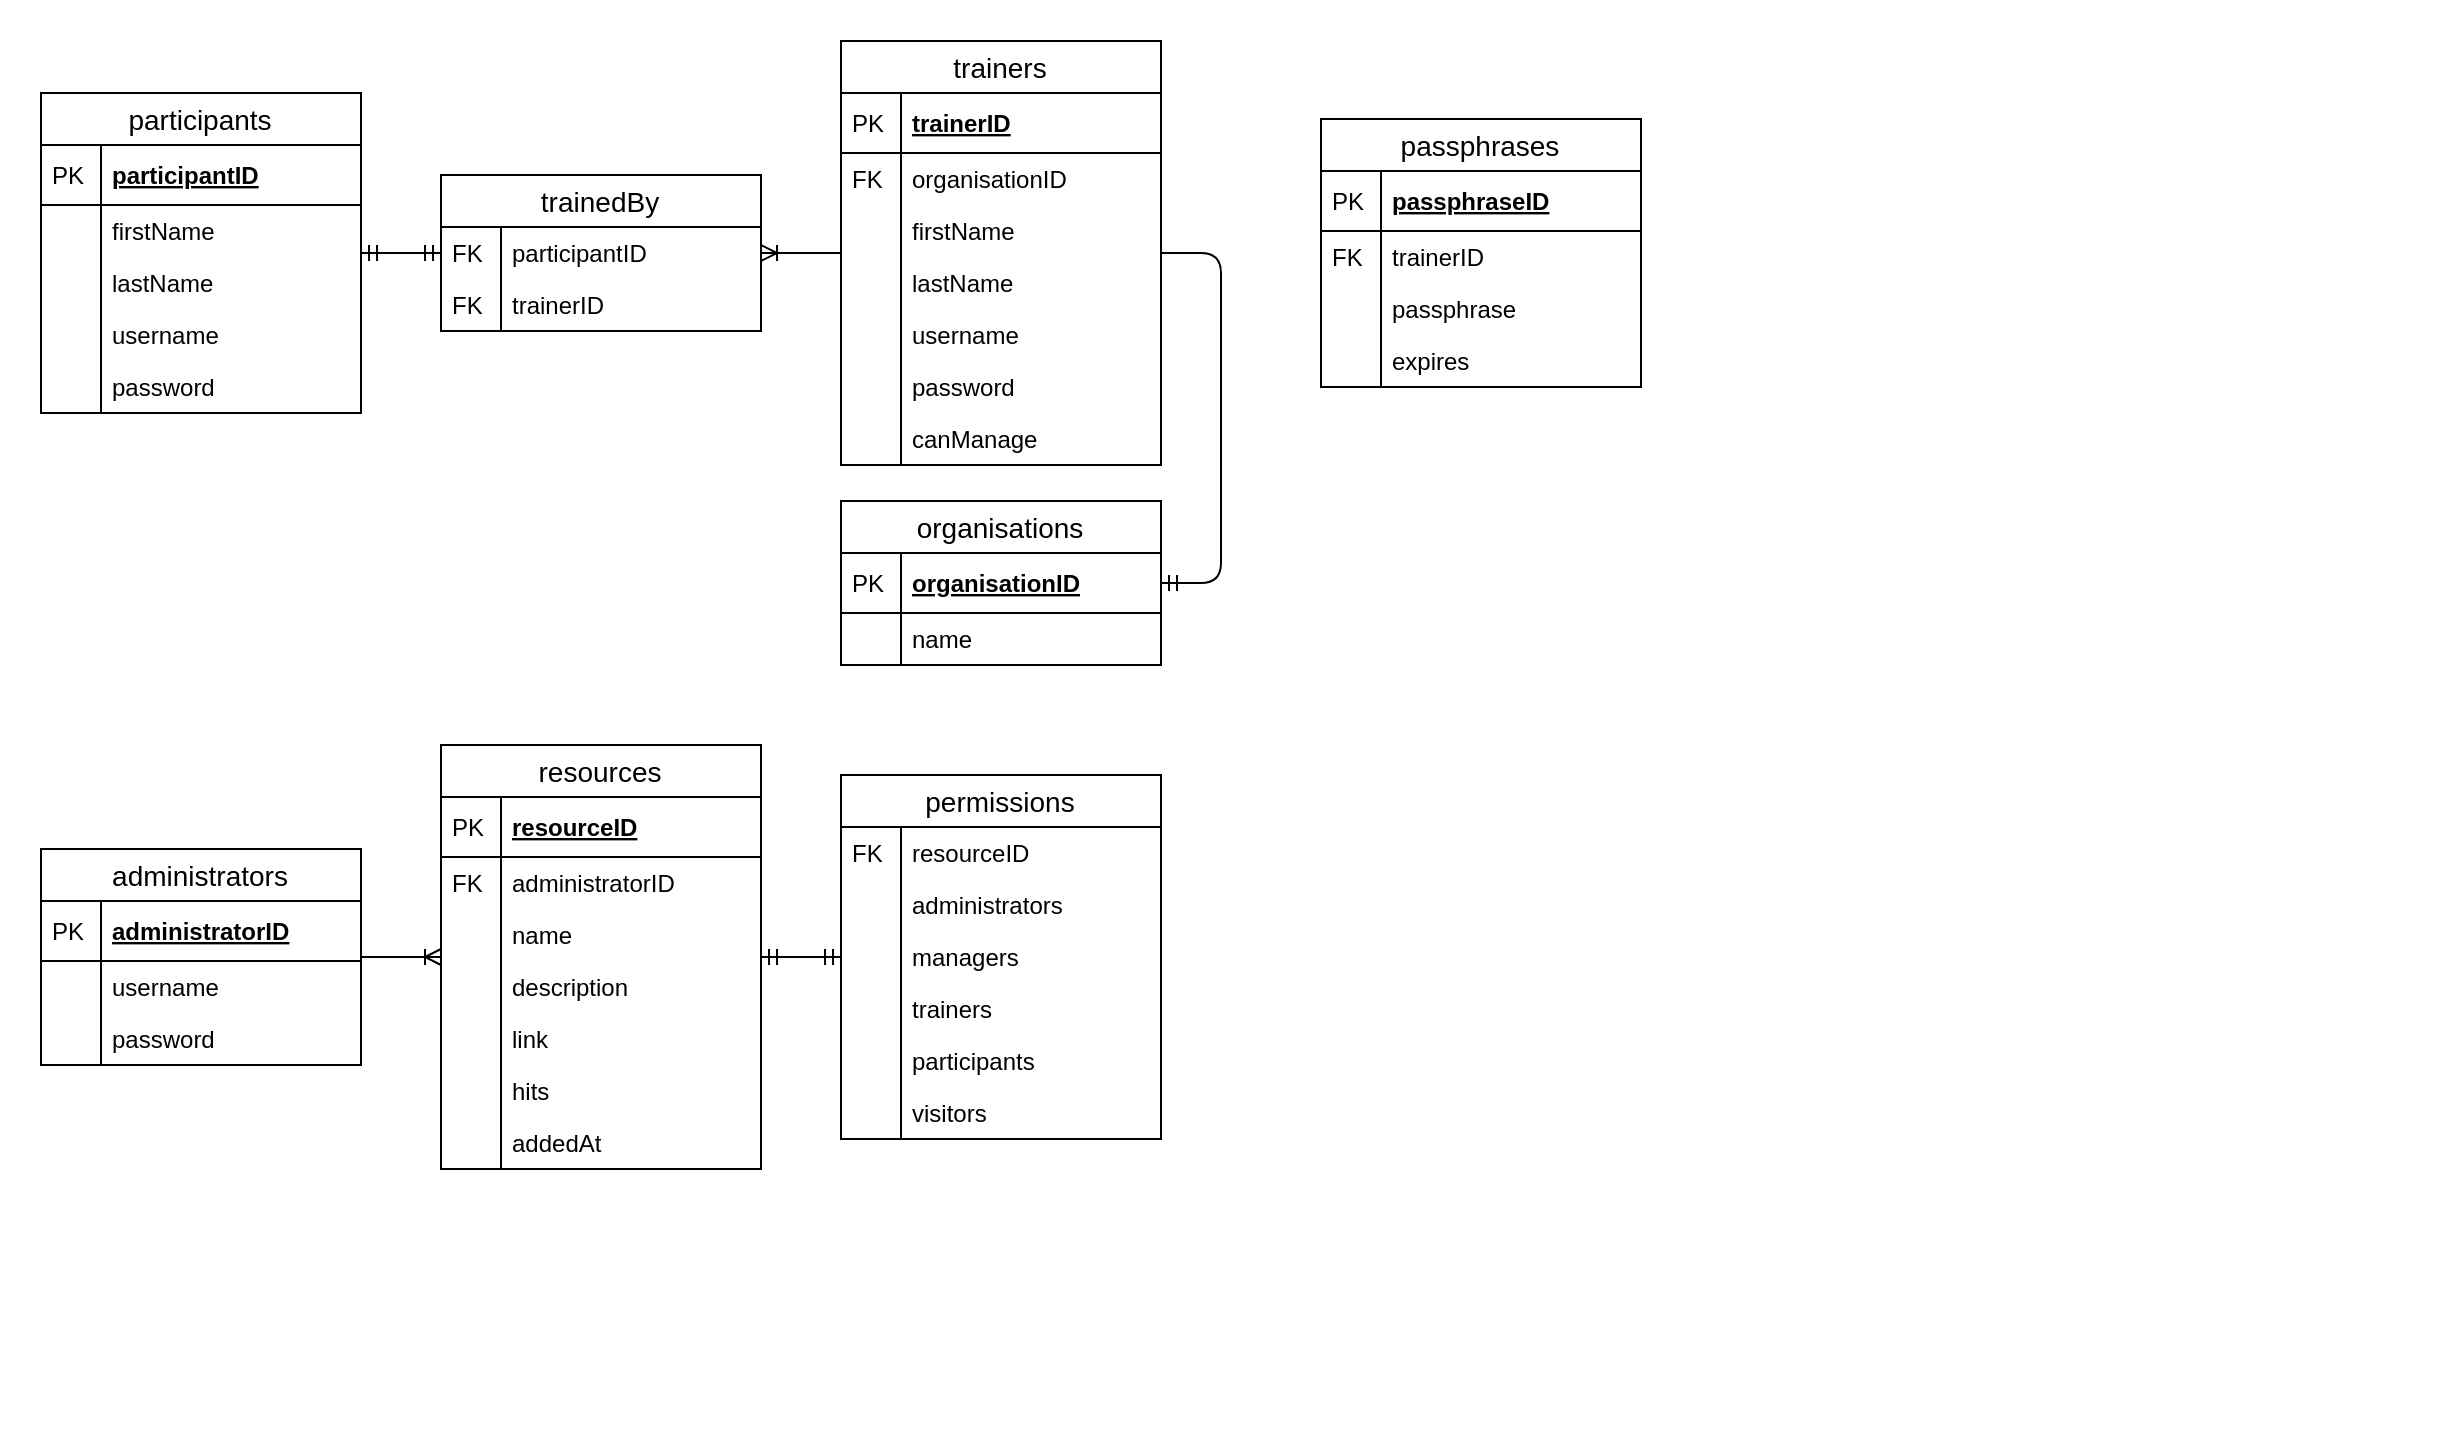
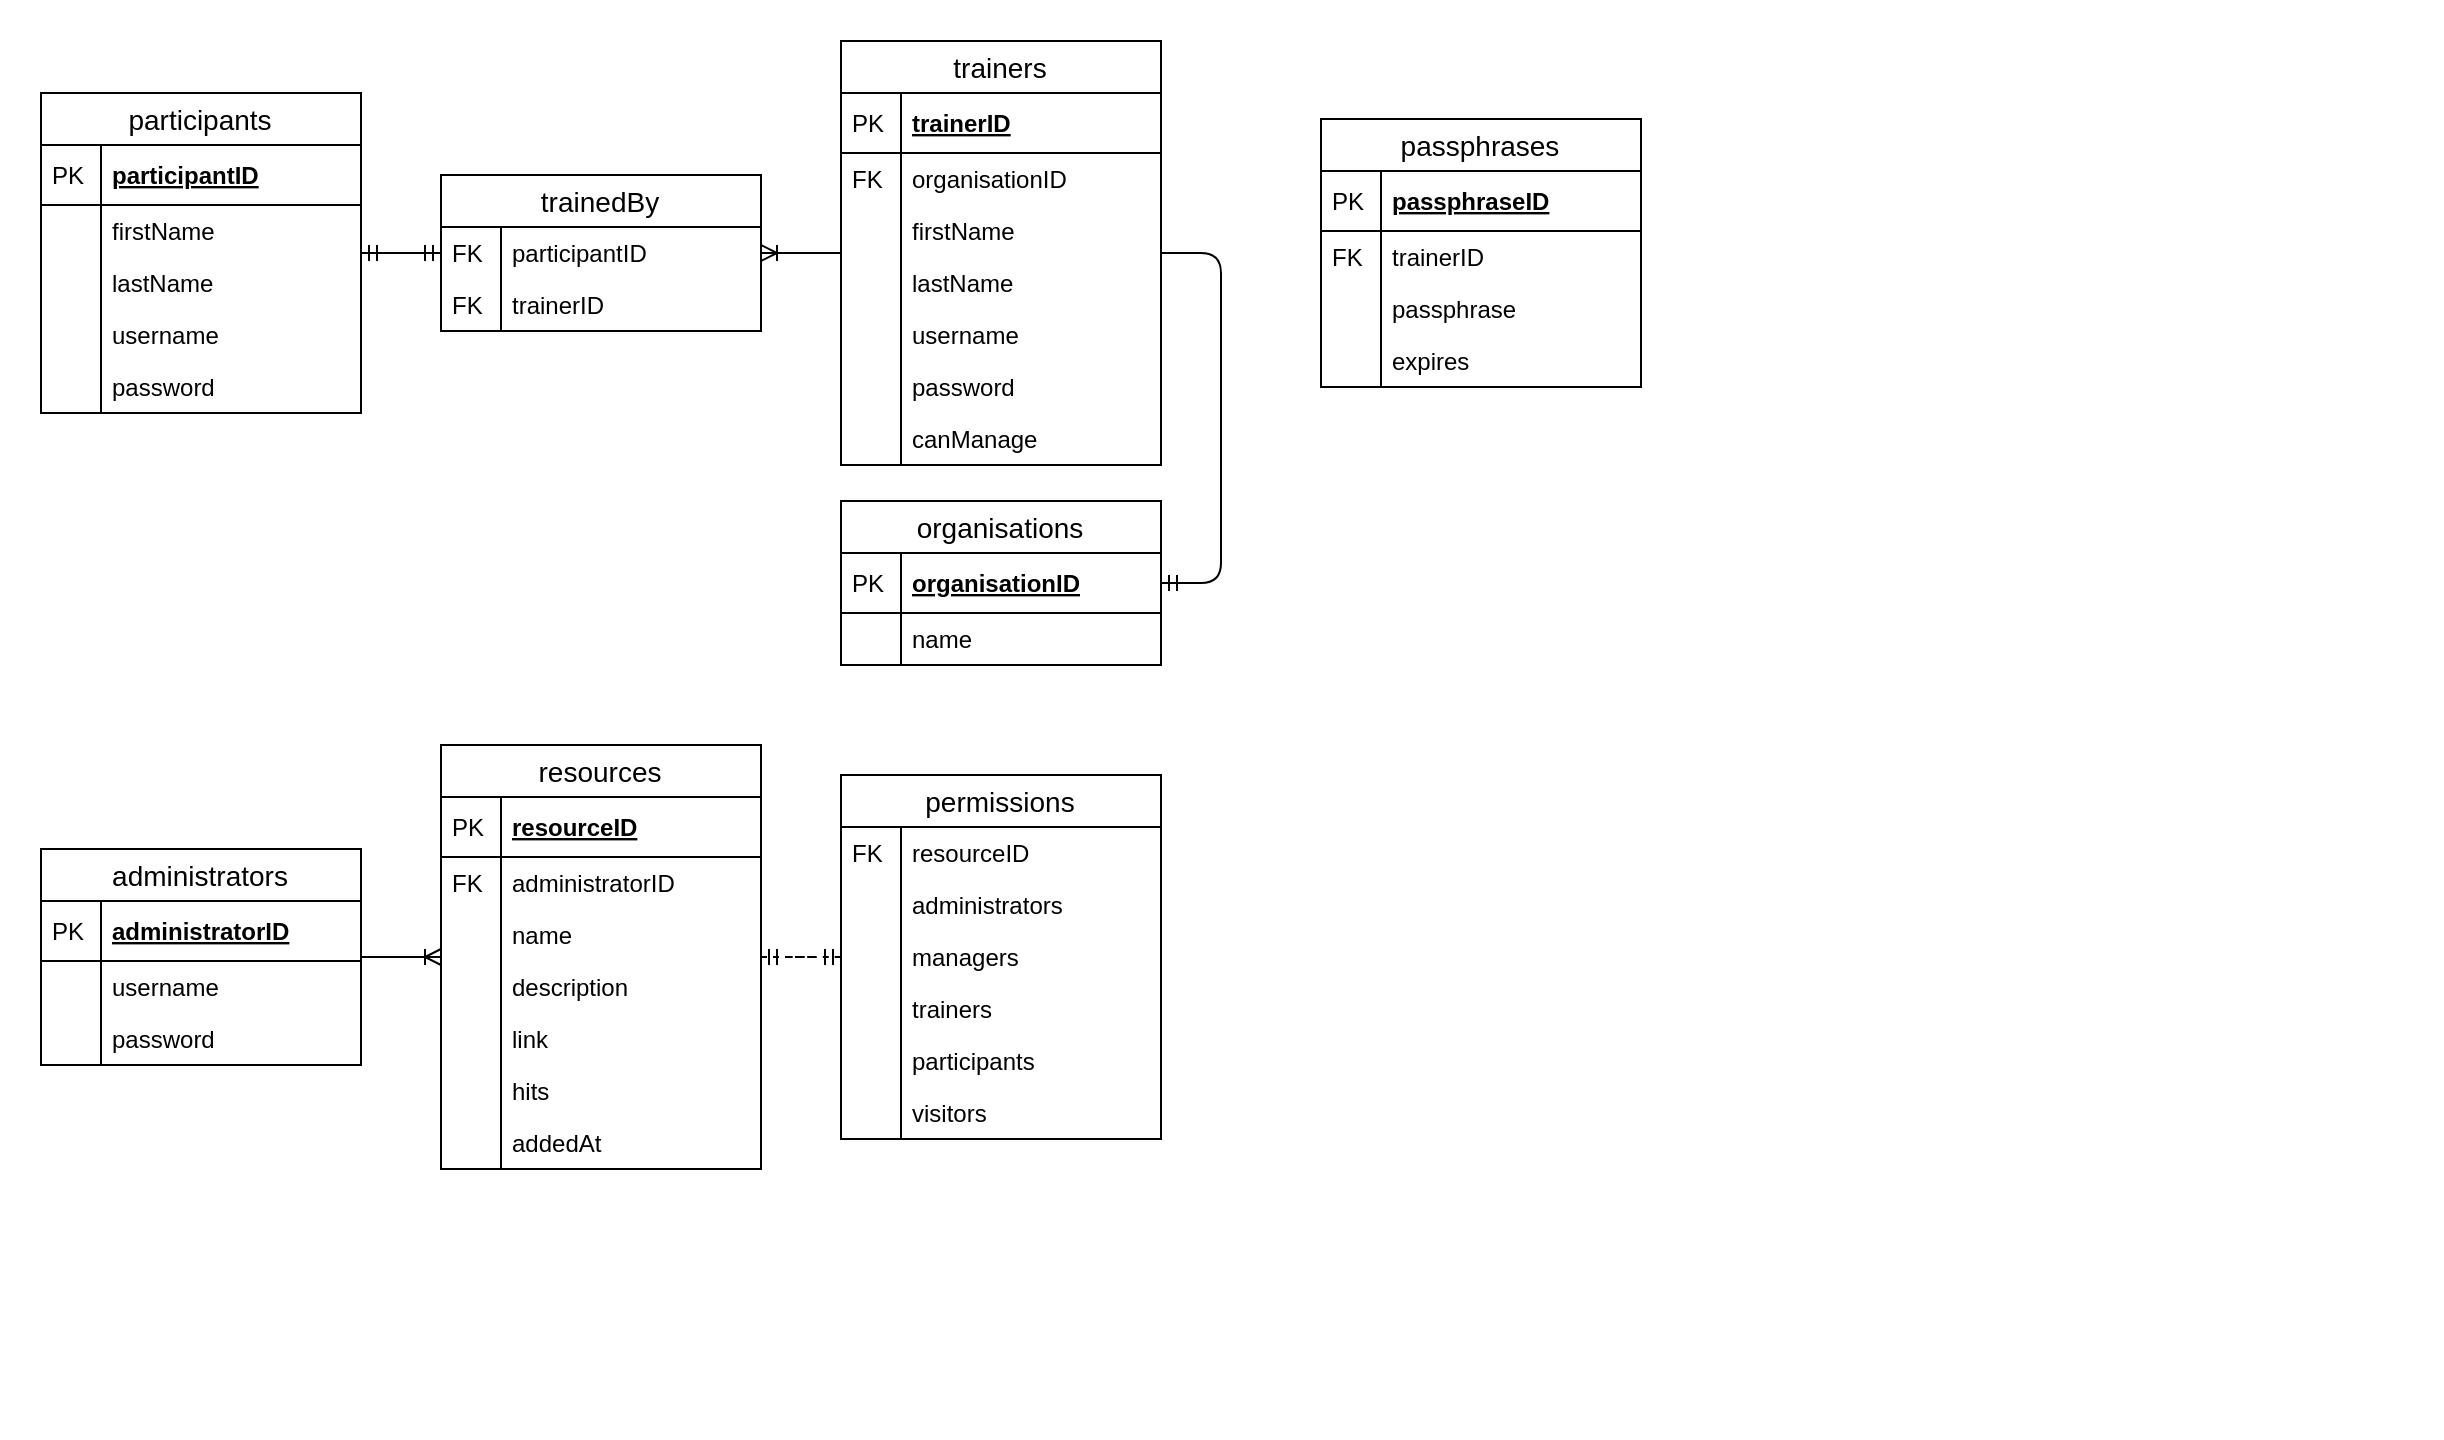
(796, 957) -> (796, 957)
